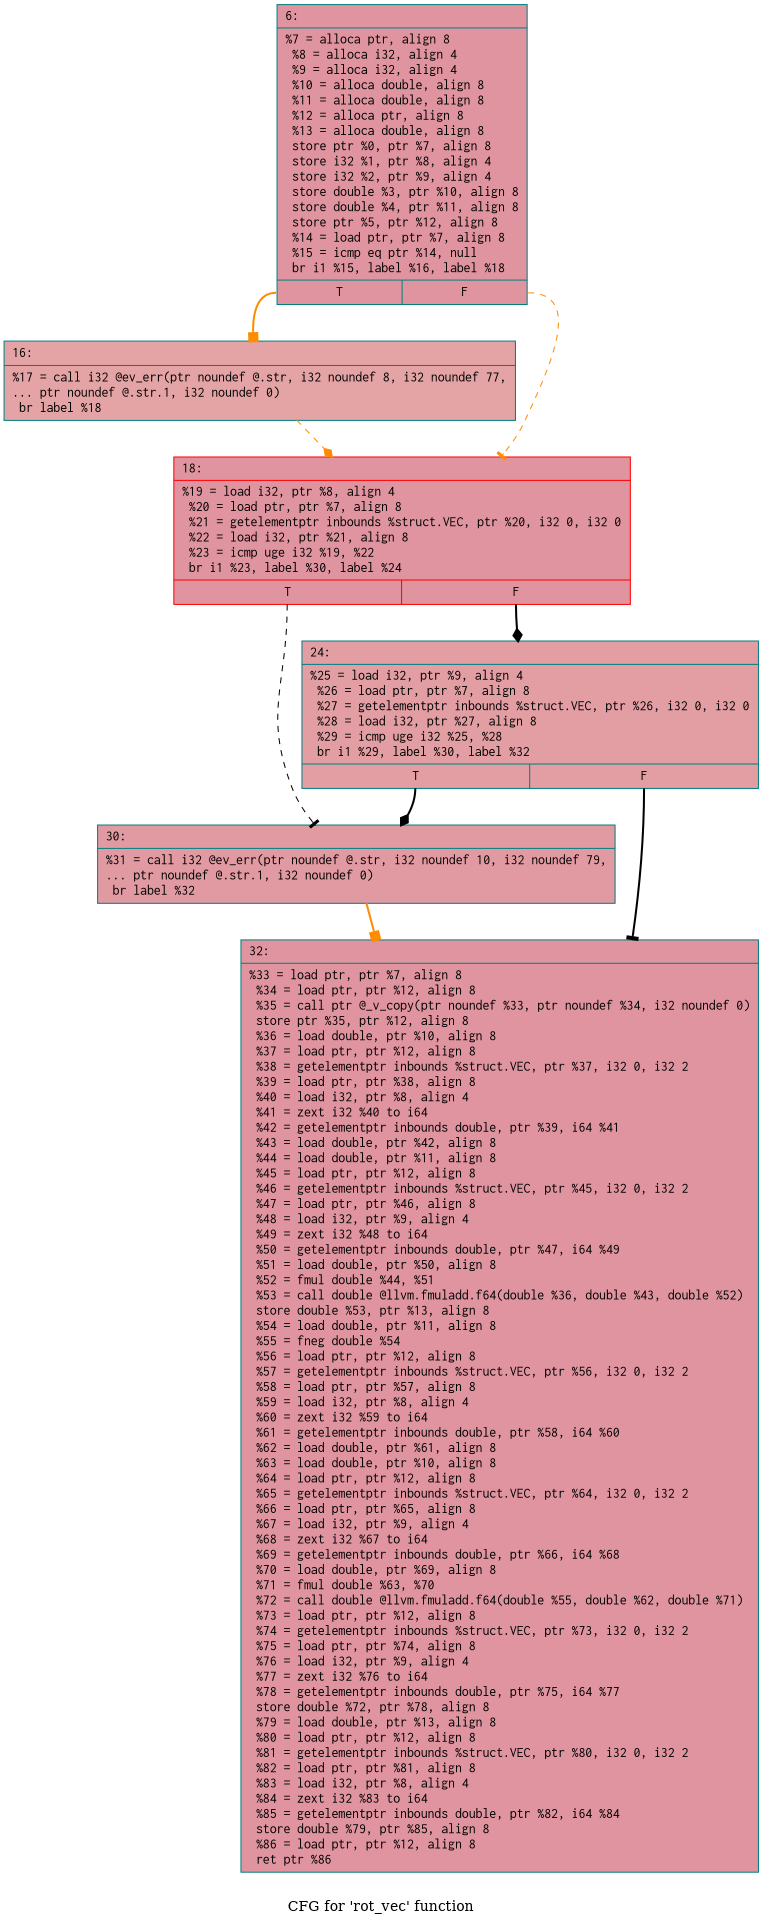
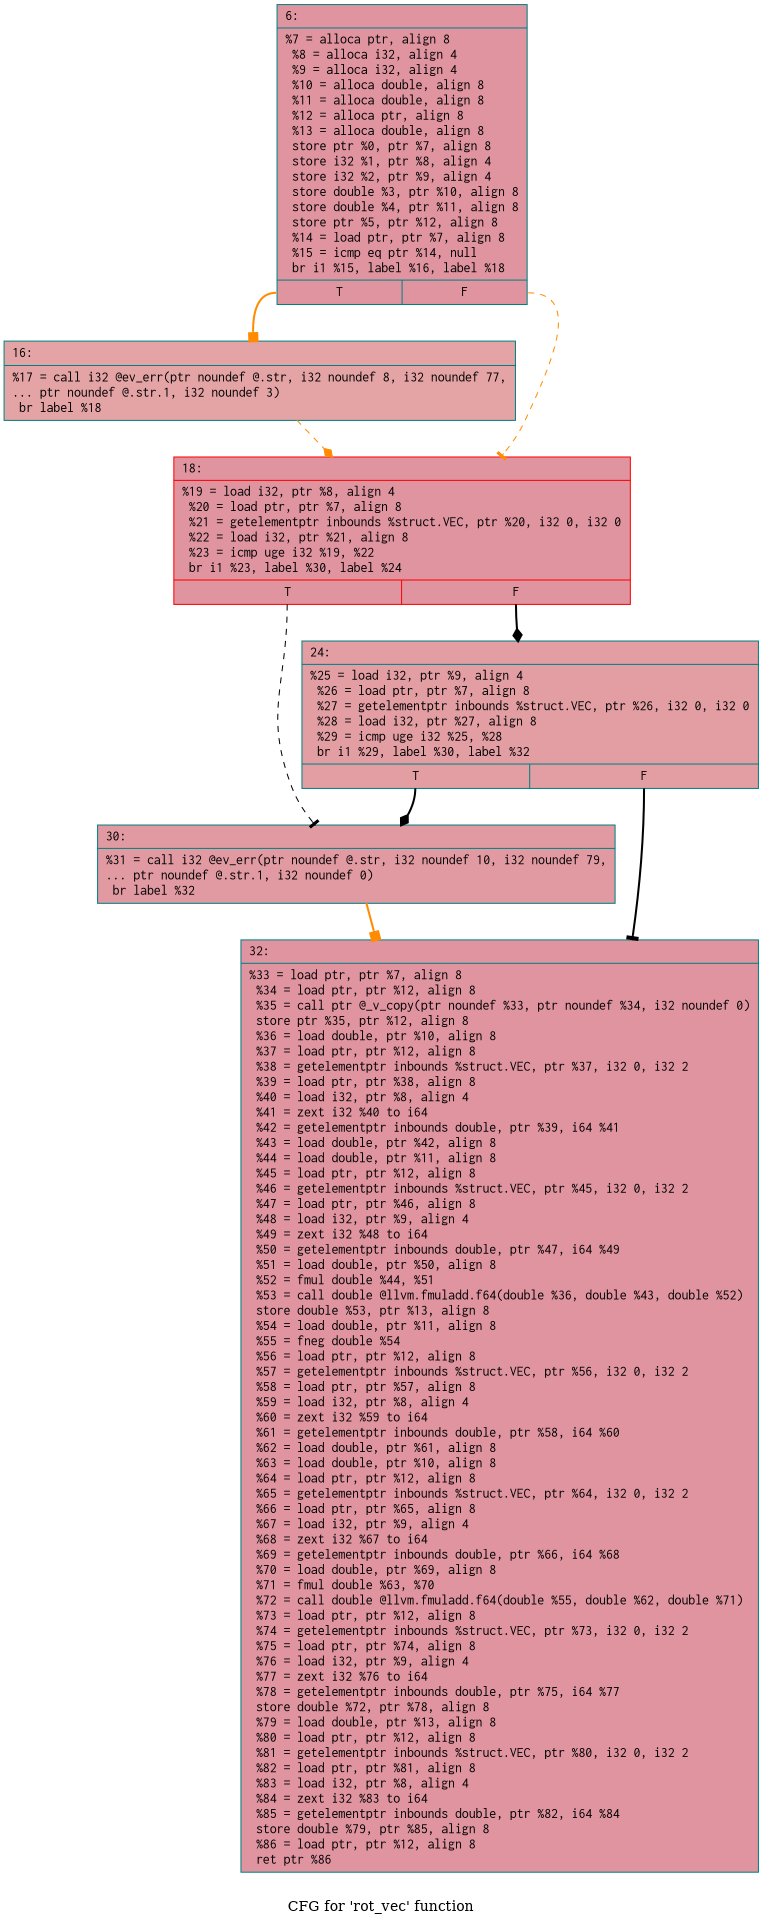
(146, 392) -> (146, 392)
